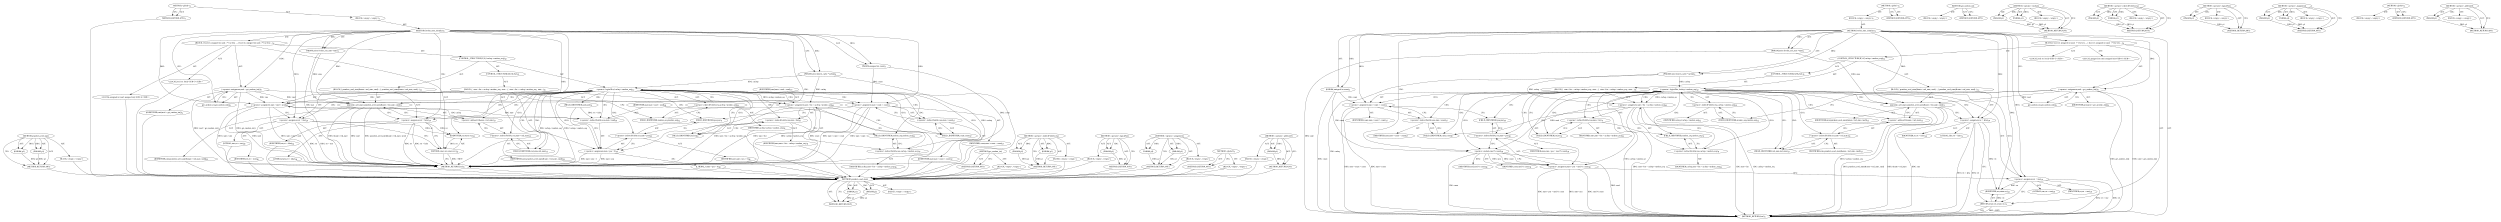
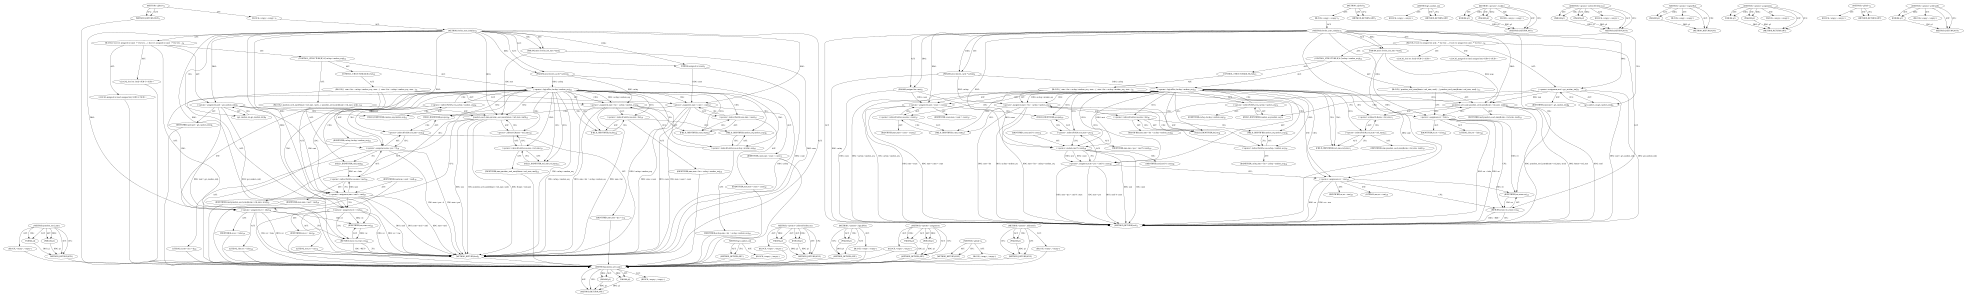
(456, 113) -> (346, 187)
(626, 113) -> (326, 190)
(581, 125) -> (366, 156)
(673, 159) -> (216, 195)
(1489, 163) -> (1048, 140)
